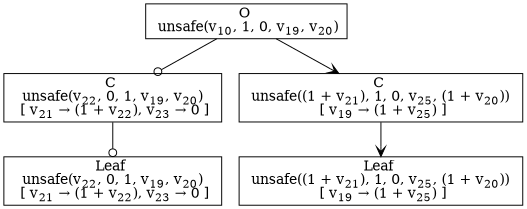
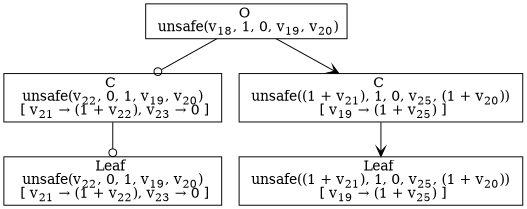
(225, 27) -> (225, 27)
